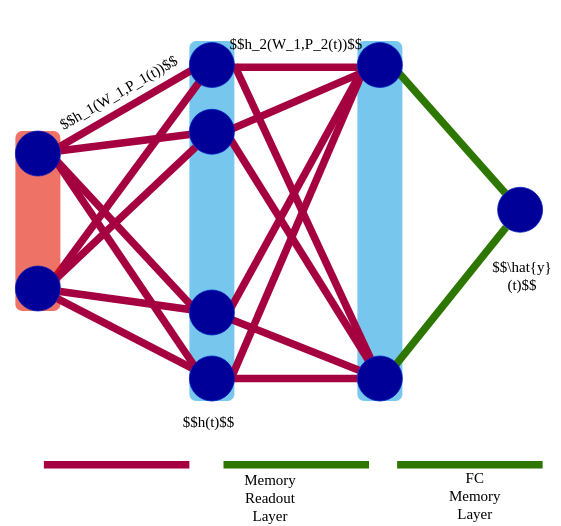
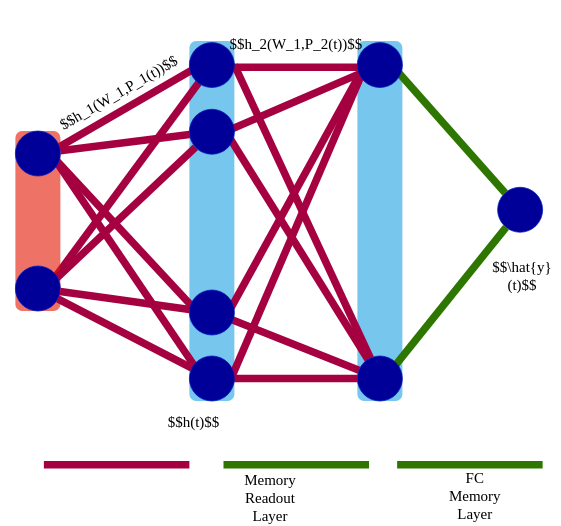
(209, 421) -> (194, 421)
